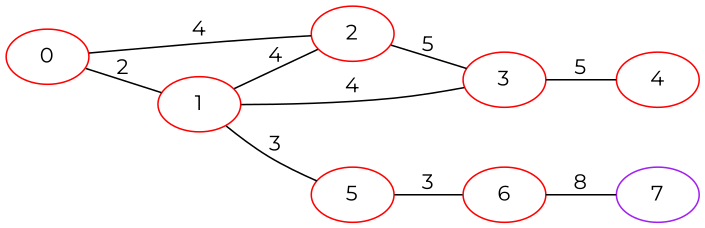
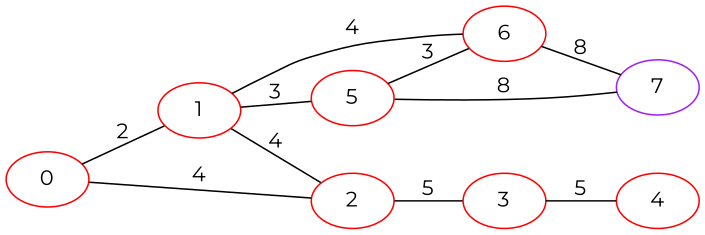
none -> (506, 99)
(353, 101) -> (343, 48)
